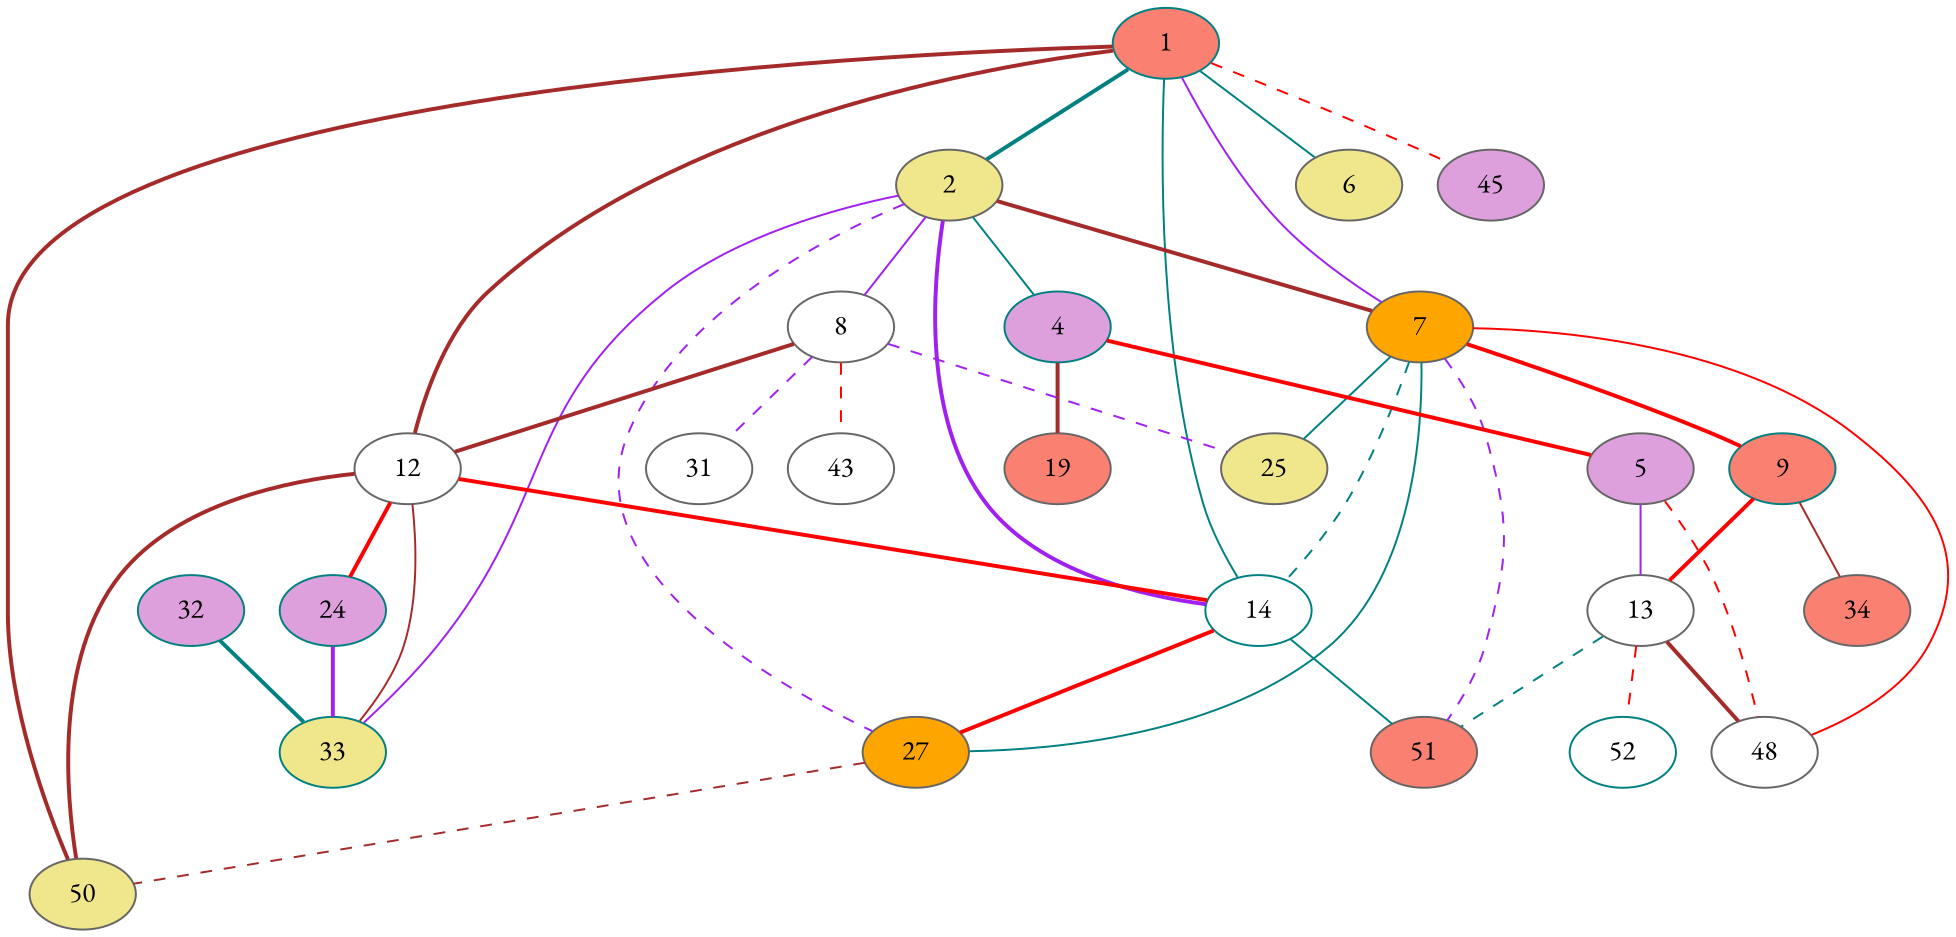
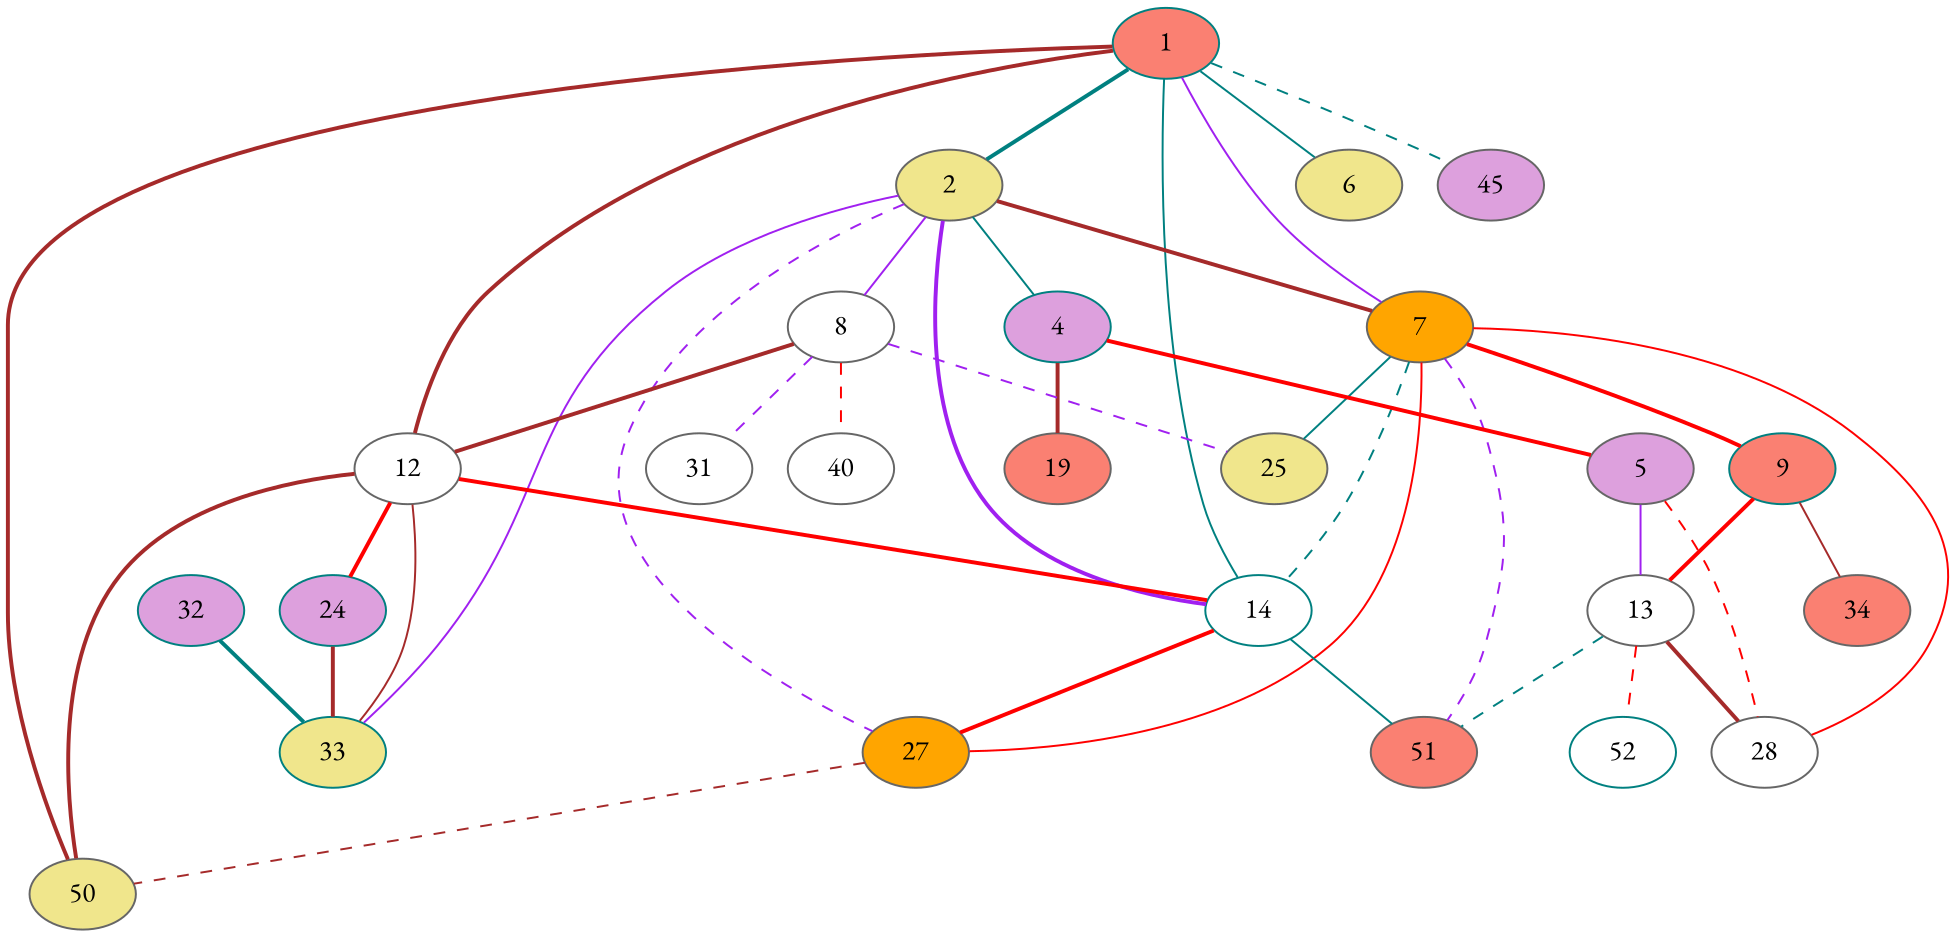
(1331, 112) -> (1331, 112)
(841, 469) -> (841, 469)
(1299, 668) -> (1299, 668)
(333, 682) -> (333, 682)
(1765, 752) -> (1765, 752)
